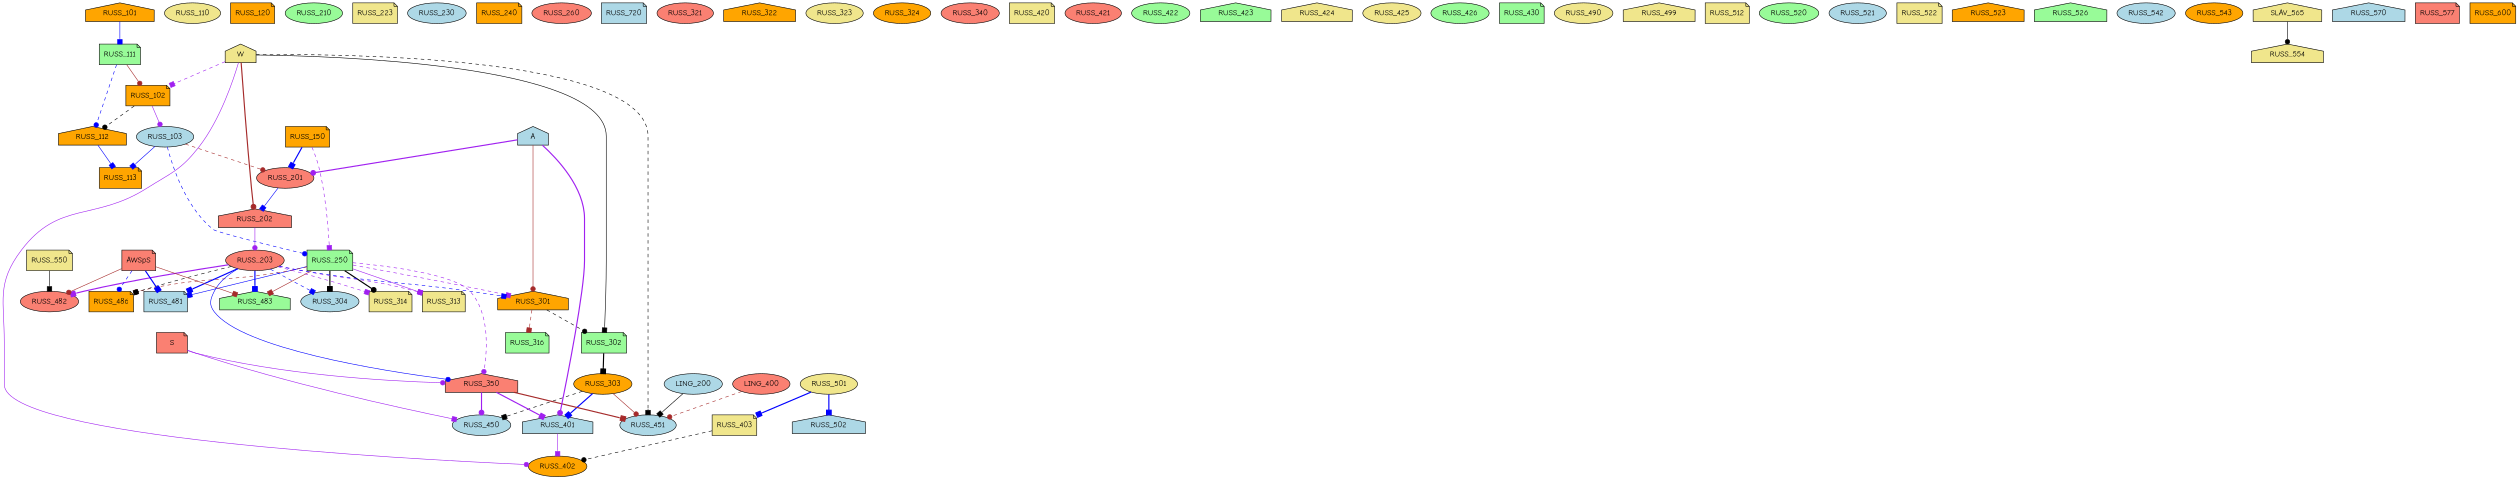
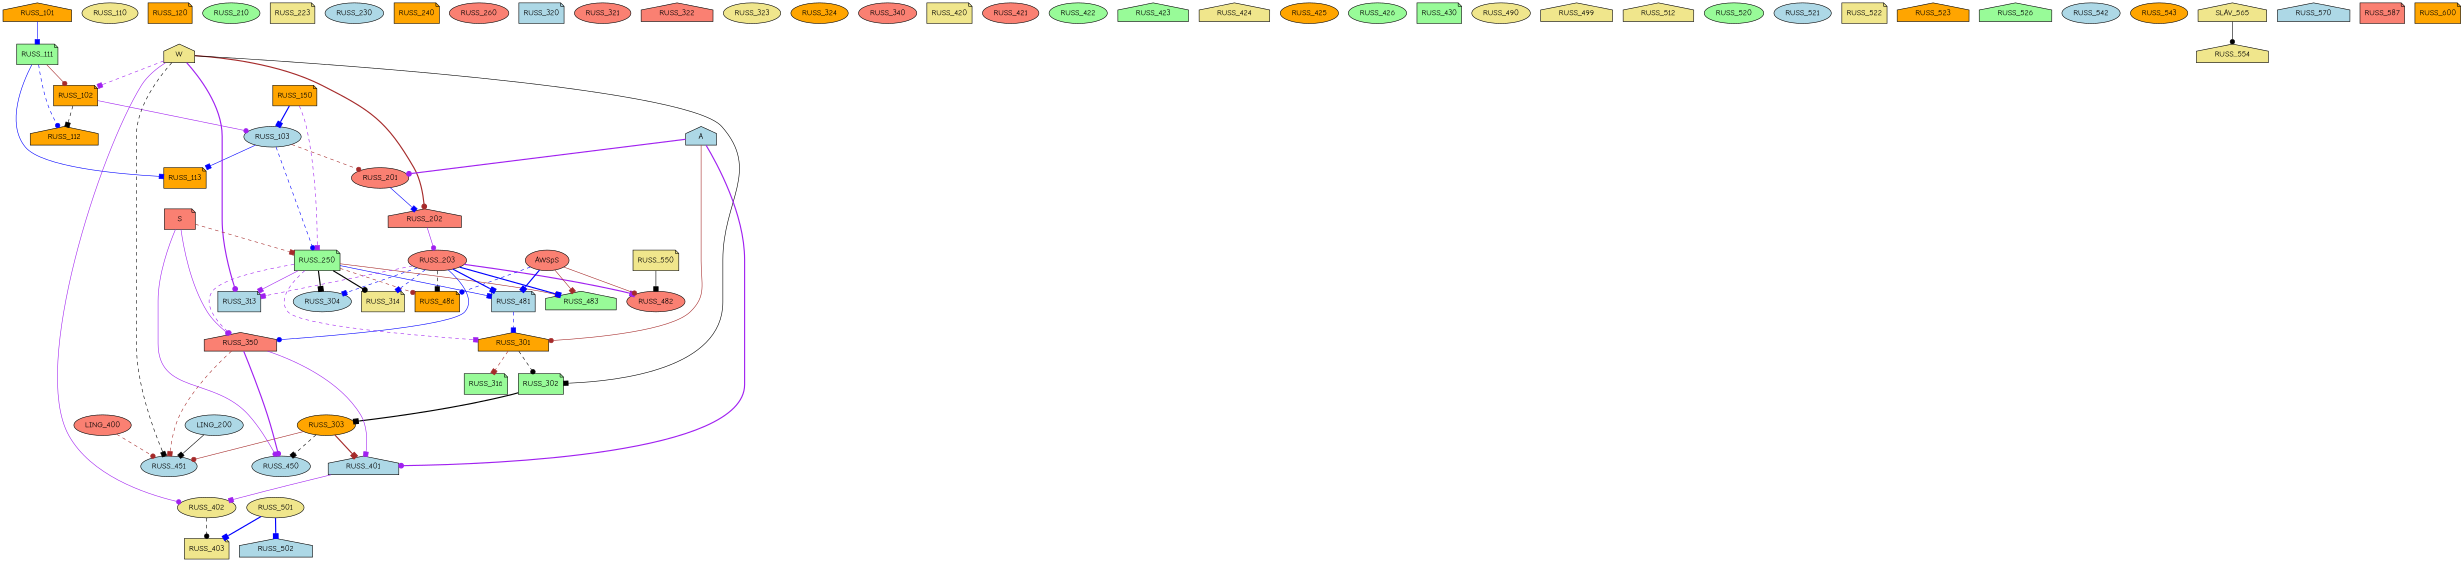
(624, 13) -> (541, 13)
(760, 13) -> (677, 13)
(1392, 13) -> (1309, 13)
(1727, 13) -> (1658, 13)
(2437, 13) -> (2382, 13)
(120, 116) -> (71, 114)
(104, 154) -> (47, 160)
(298, 155) -> (285, 114)
none -> (222, 171)
none -> (242, 238)
(139, 260) -> (547, 260)
(321, 278) -> (415, 277)
(406, 284) -> (513, 319)
(444, 302) -> (239, 302)
(318, 388) -> (165, 368)
(582, 403) -> (343, 444)
(518, 404) -> (334, 386)
(567, 405) -> (192, 395)
(649, 445) -> (207, 526)
(558, 466) -> (207, 508)
